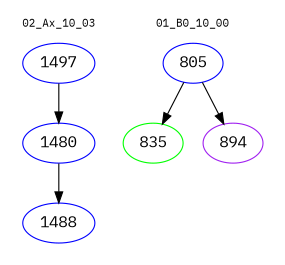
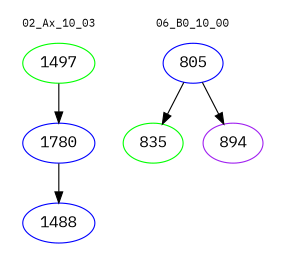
(193, 24) -> (193, 24)
(59, 63) -> (59, 63)
(59, 143) -> (59, 143)
